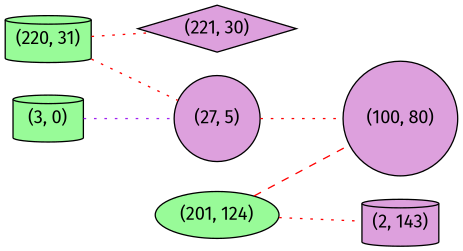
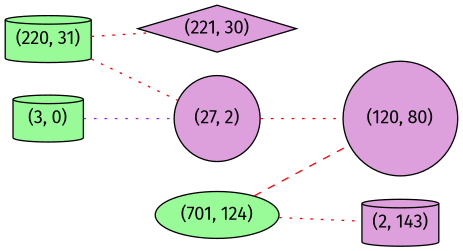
(217, 119) -> (217, 119)
(400, 119) -> (400, 119)
(217, 215) -> (217, 215)
